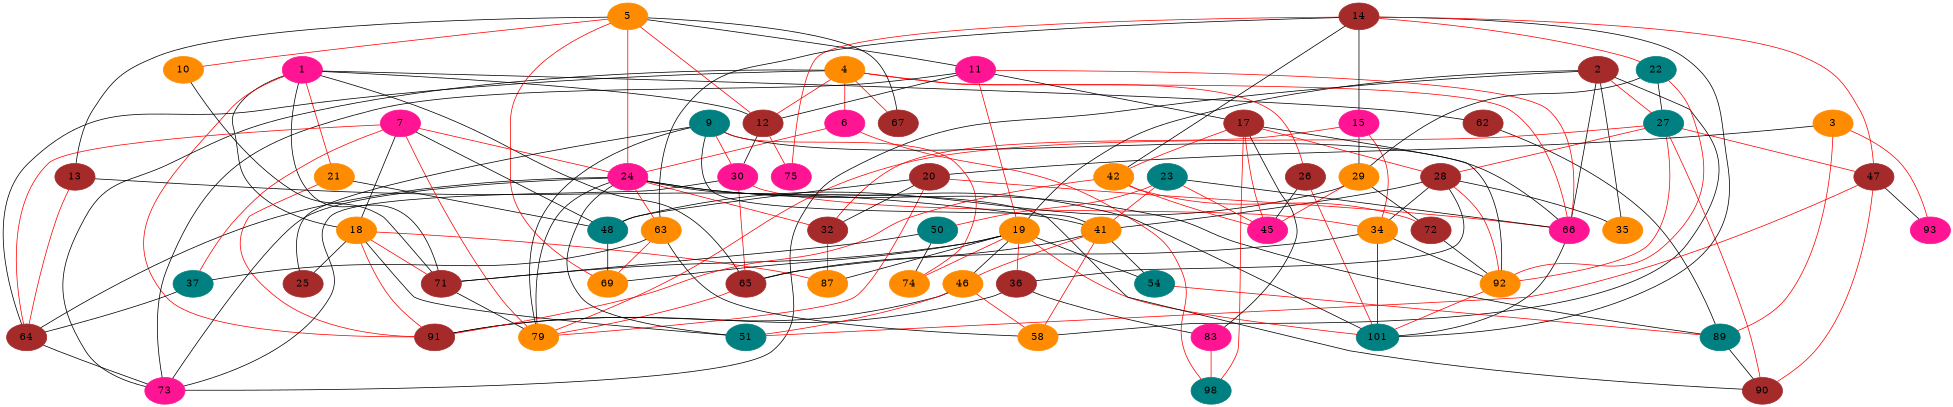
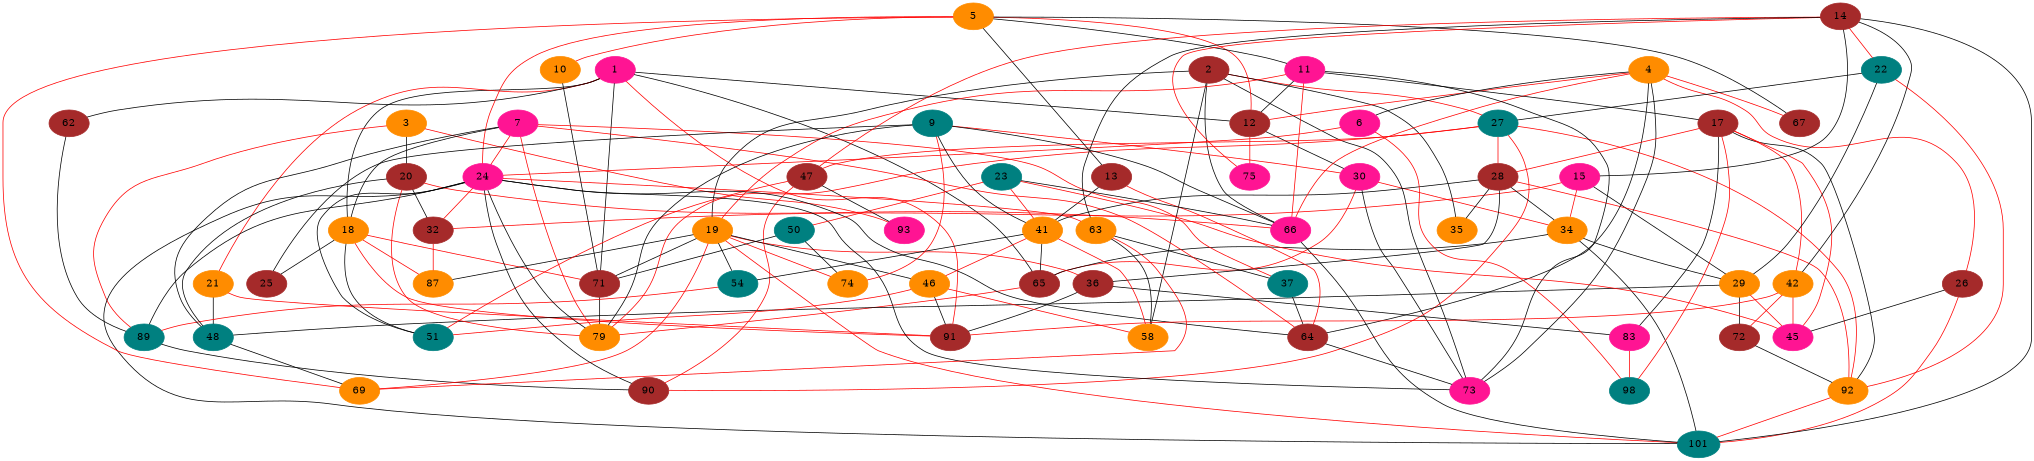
(845, 97) -> (1501, 87)
(1438, 258) -> (1652, 260)
(815, 262) -> (572, 366)
